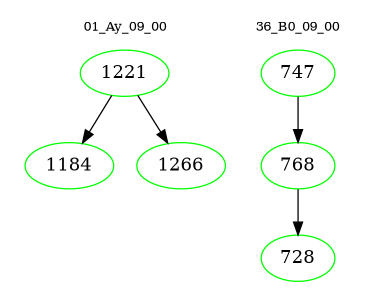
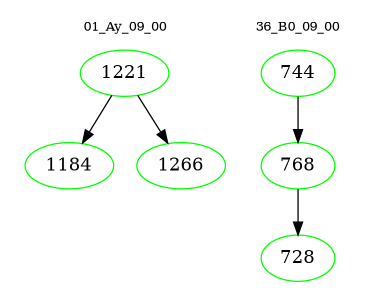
(298, 73) -> (298, 73)
